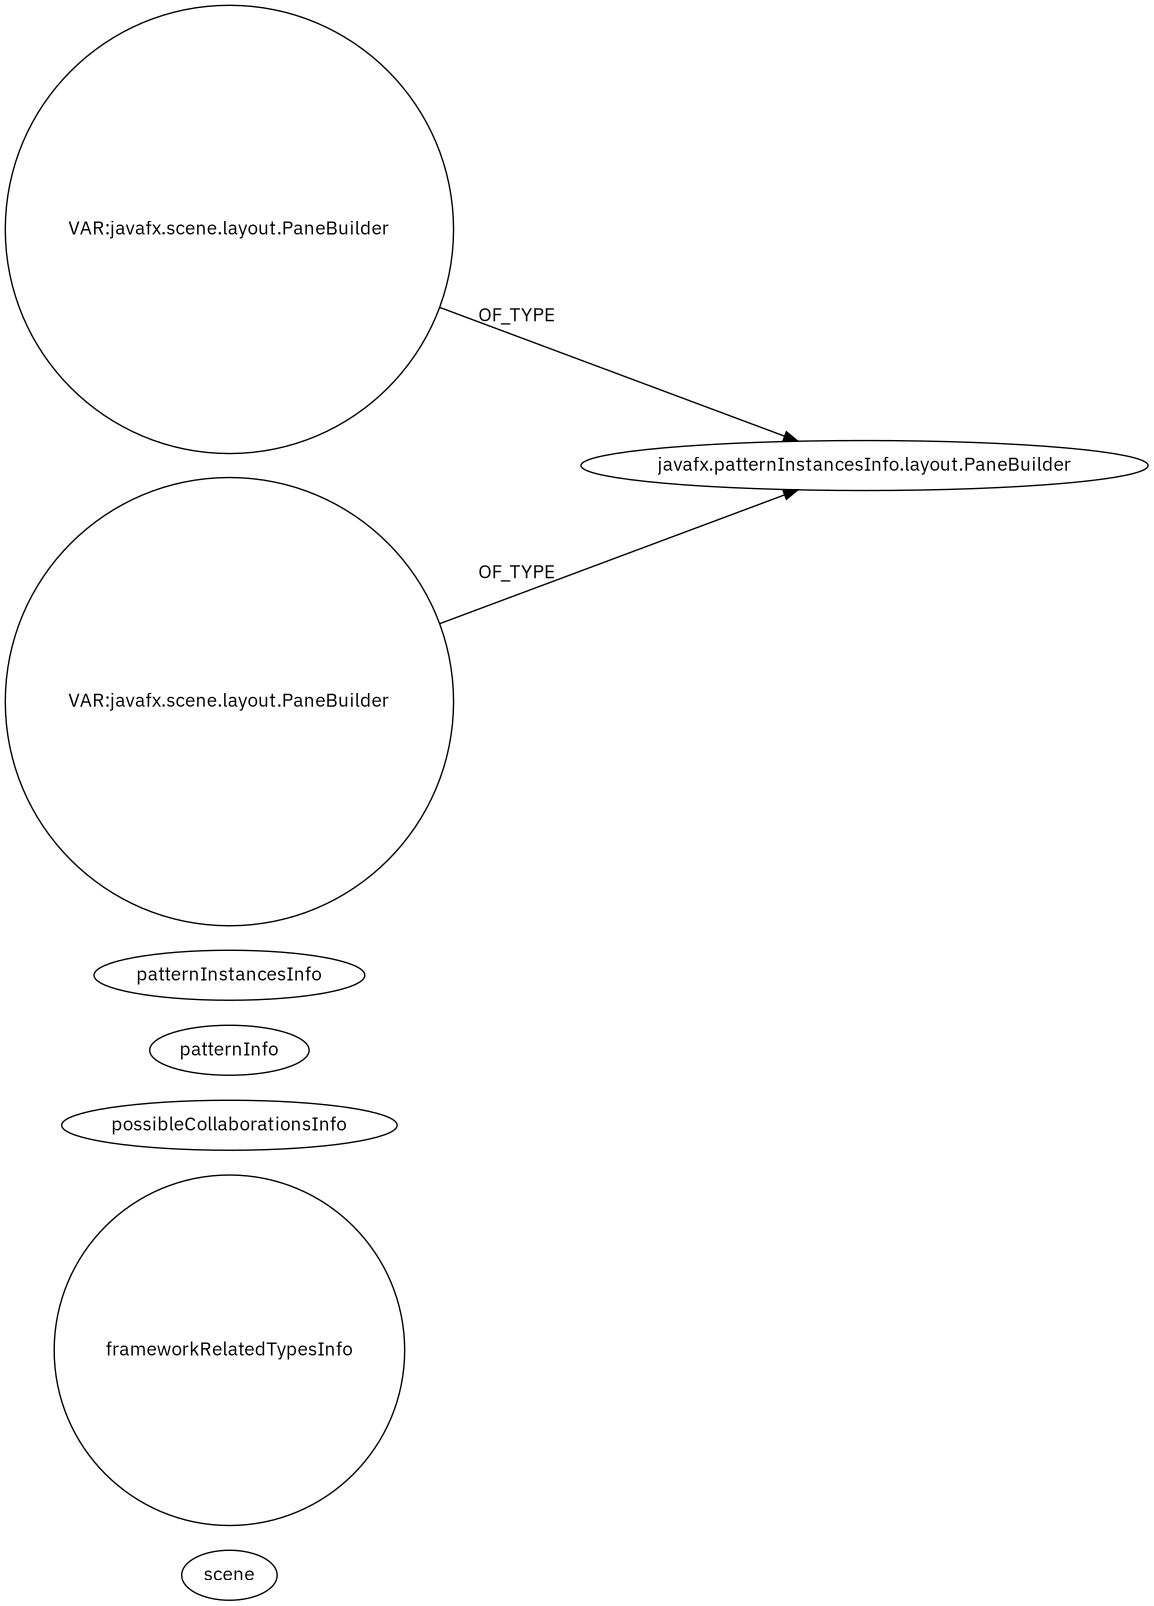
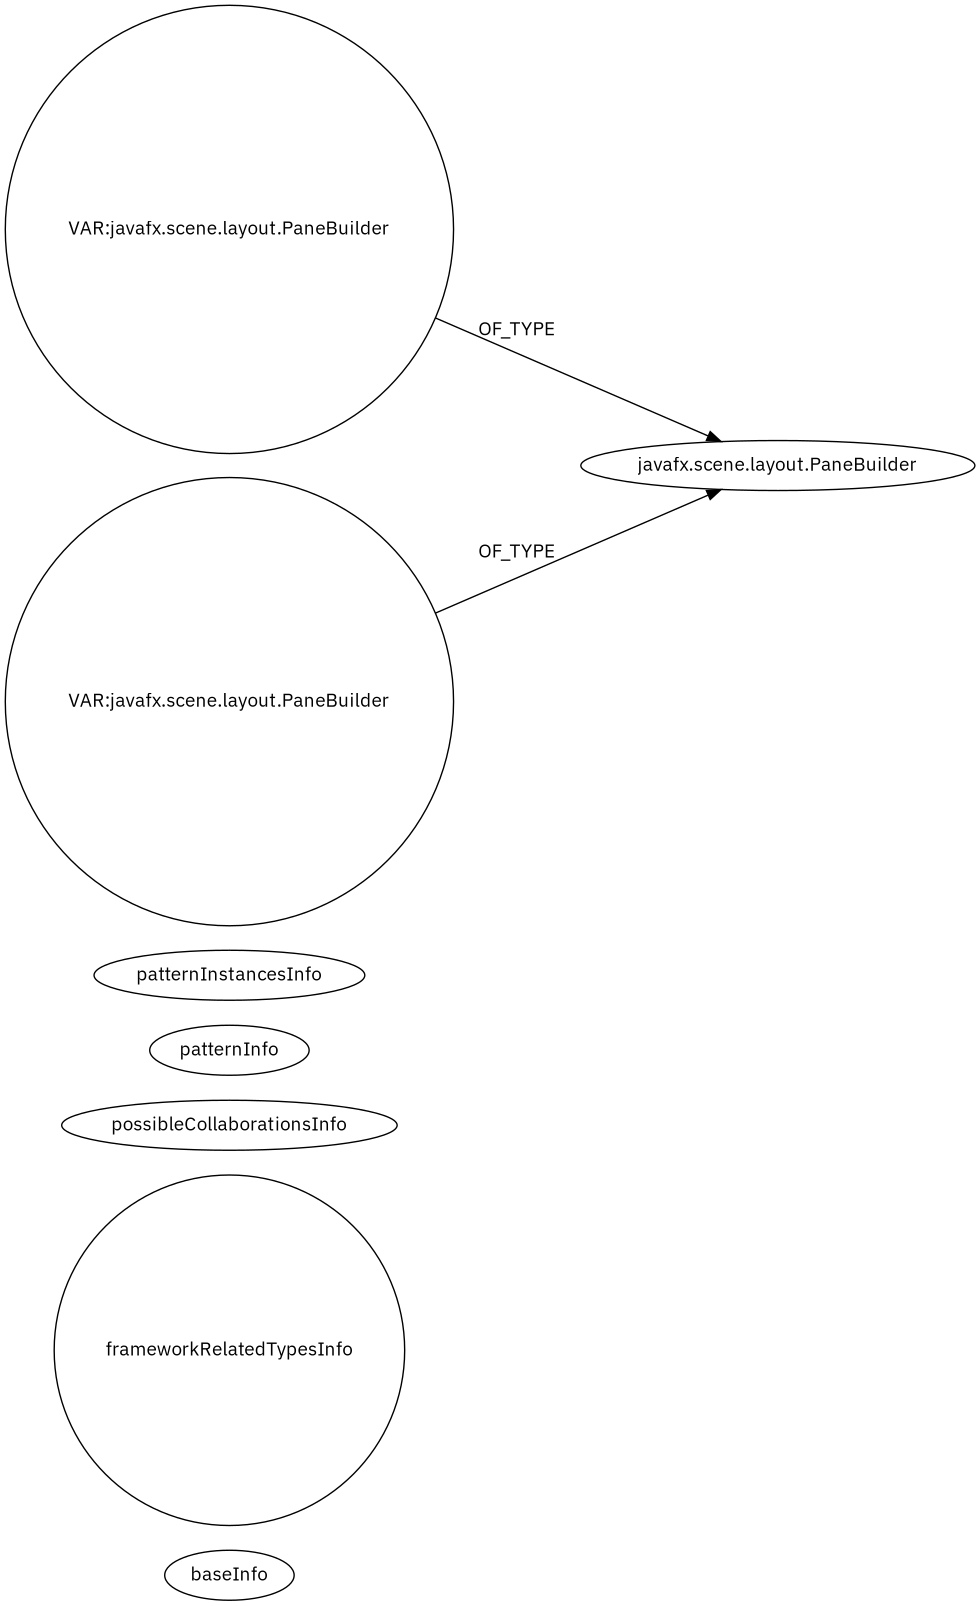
(865, 466) -> (778, 466)
(229, 1575) -> (229, 1575)
